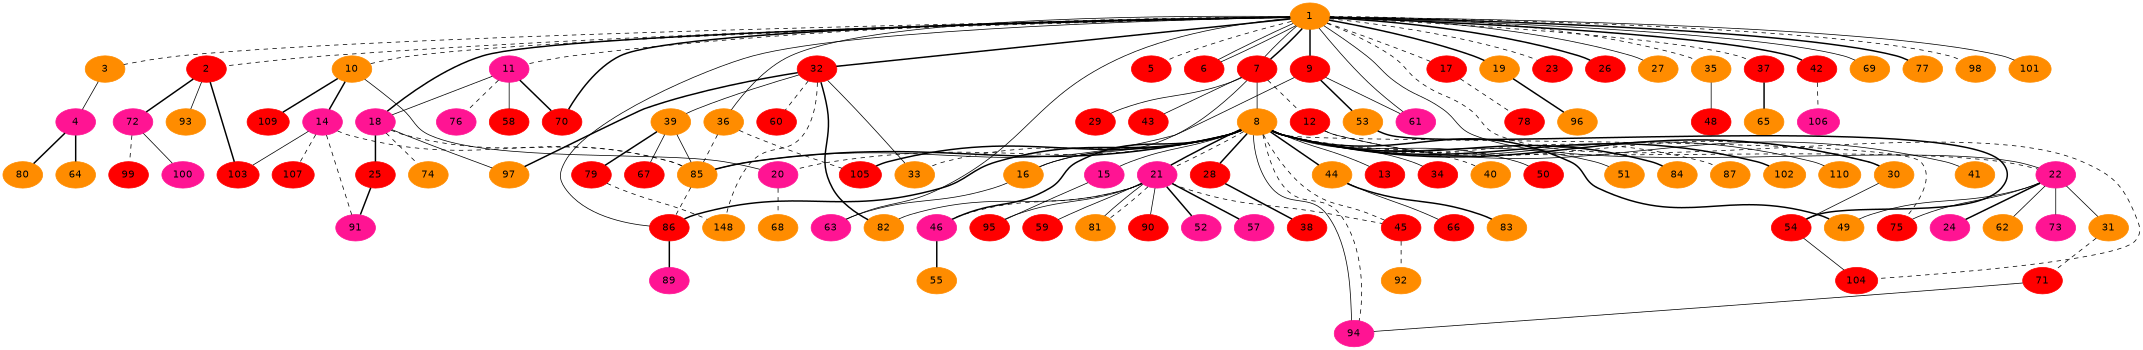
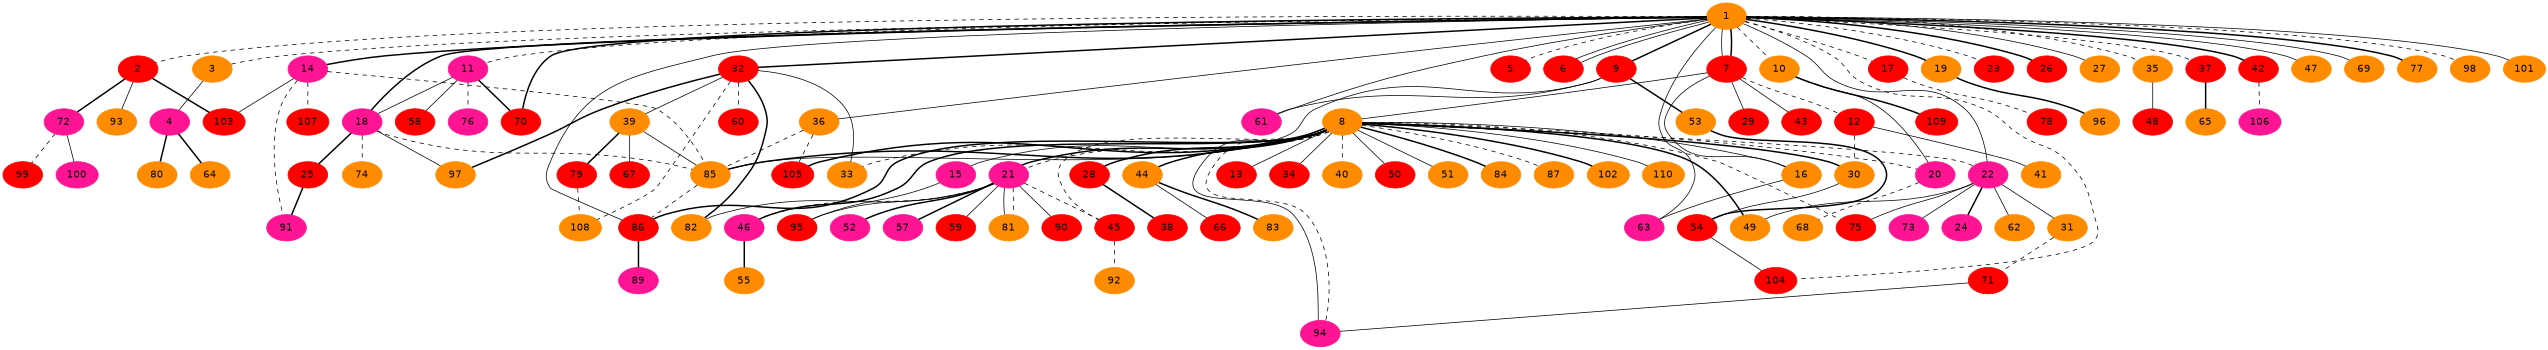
none -> (2311, 69)
(337, 96) -> (1016, 29)
(724, 228) -> (580, 228)
